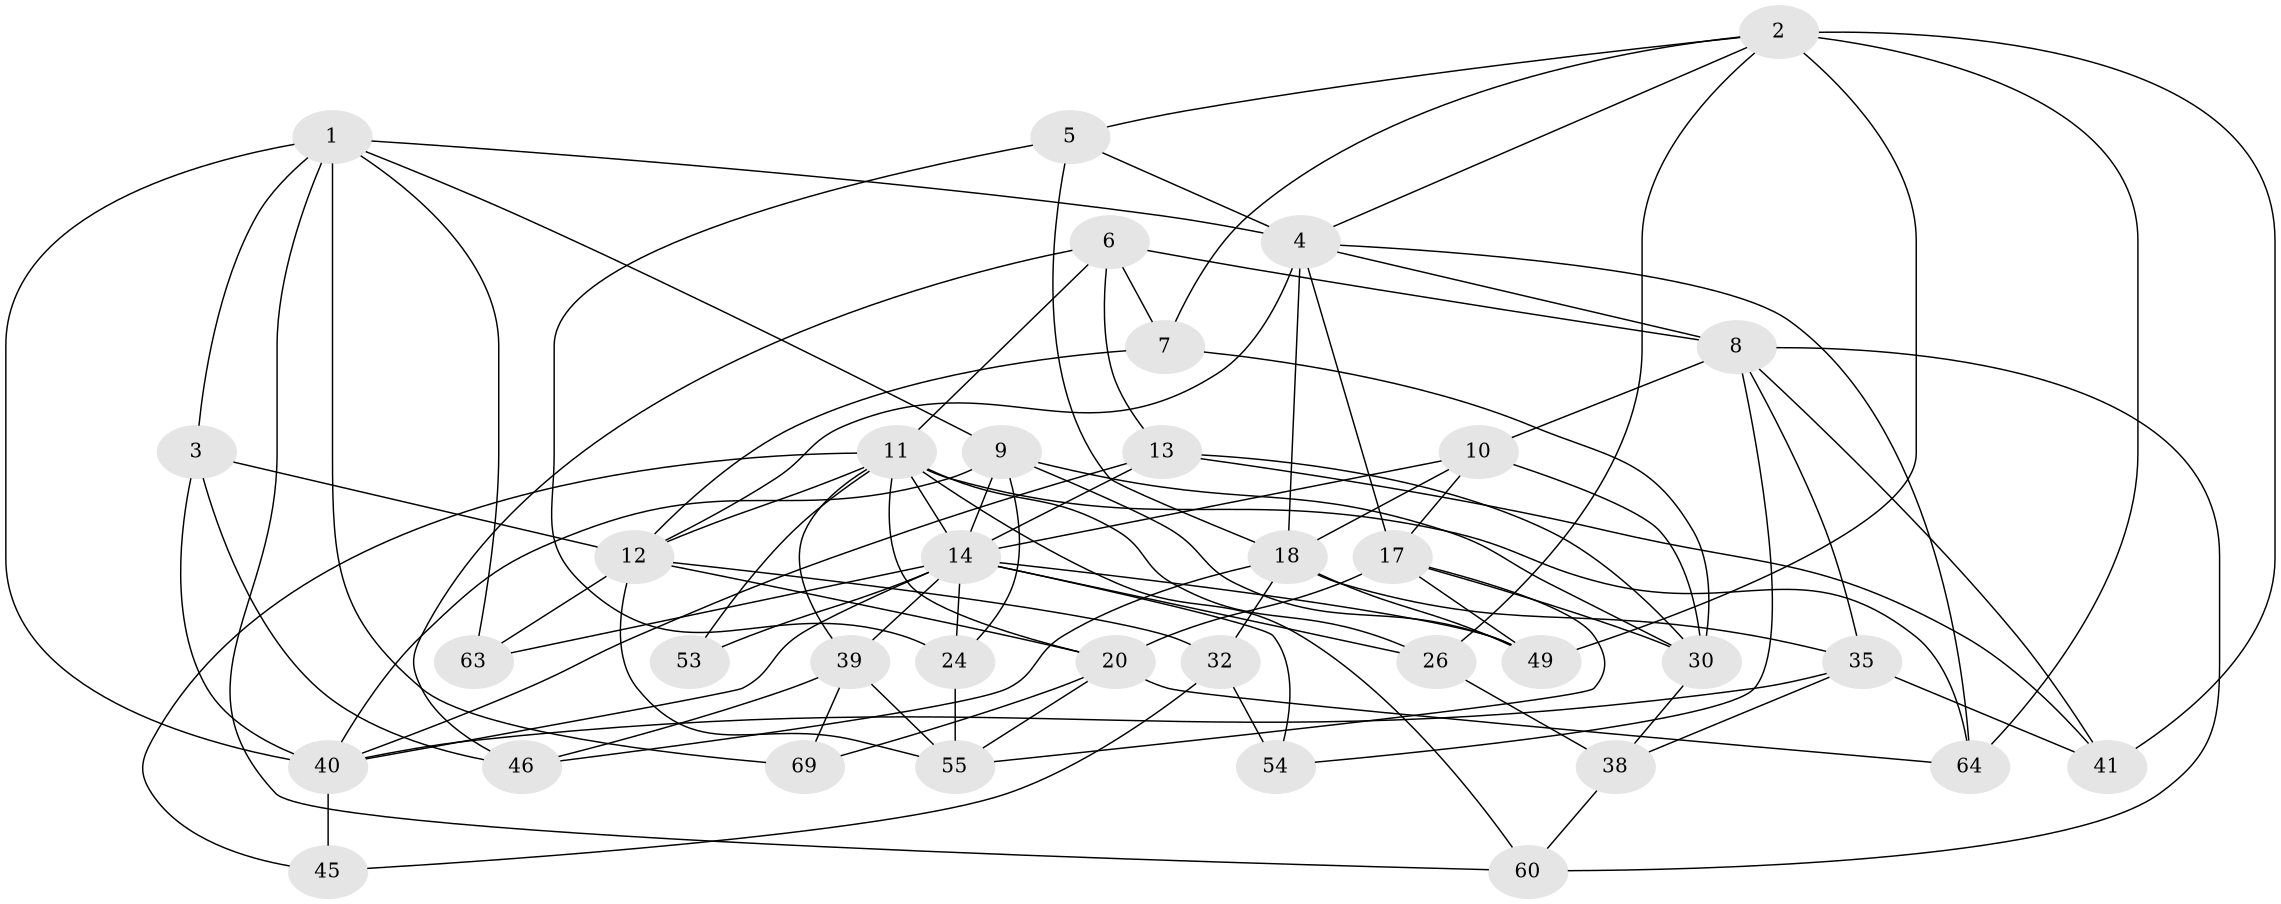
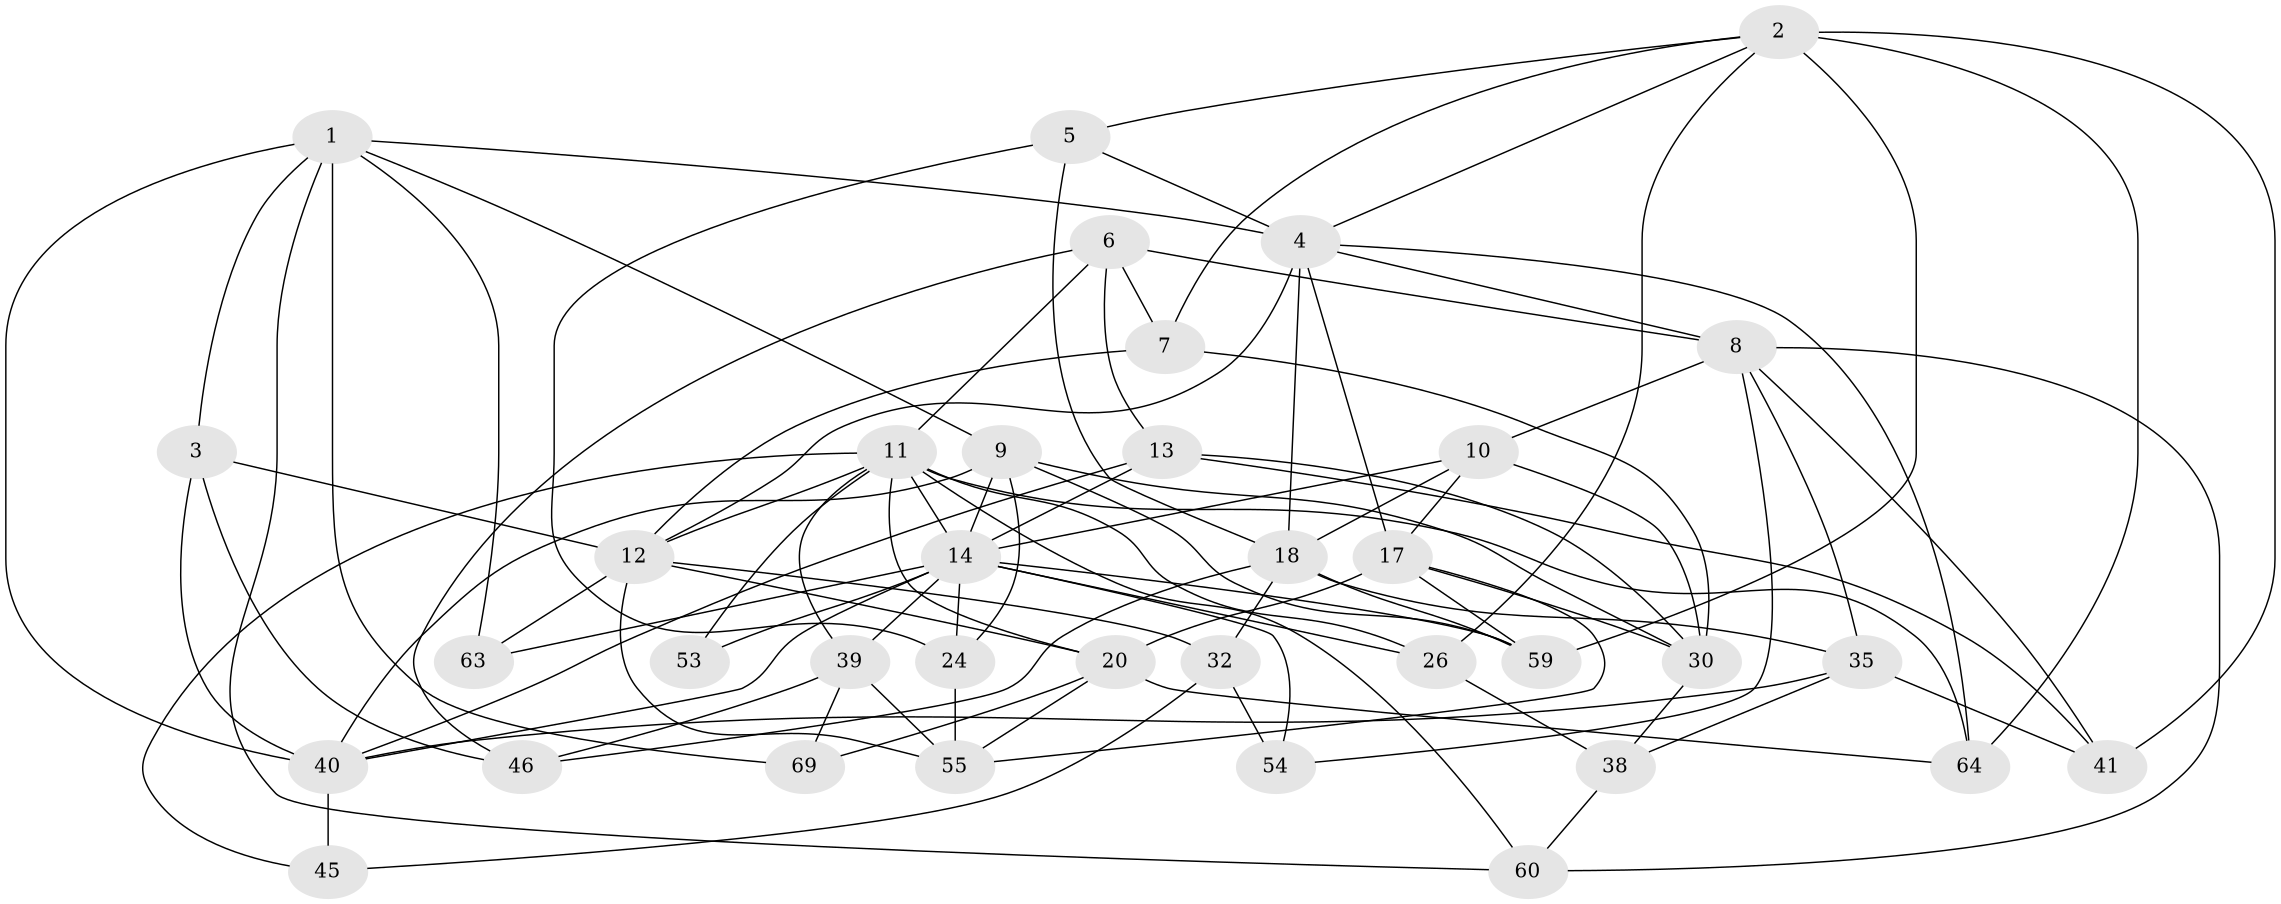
(1541, 662) -> (1541, 662)
